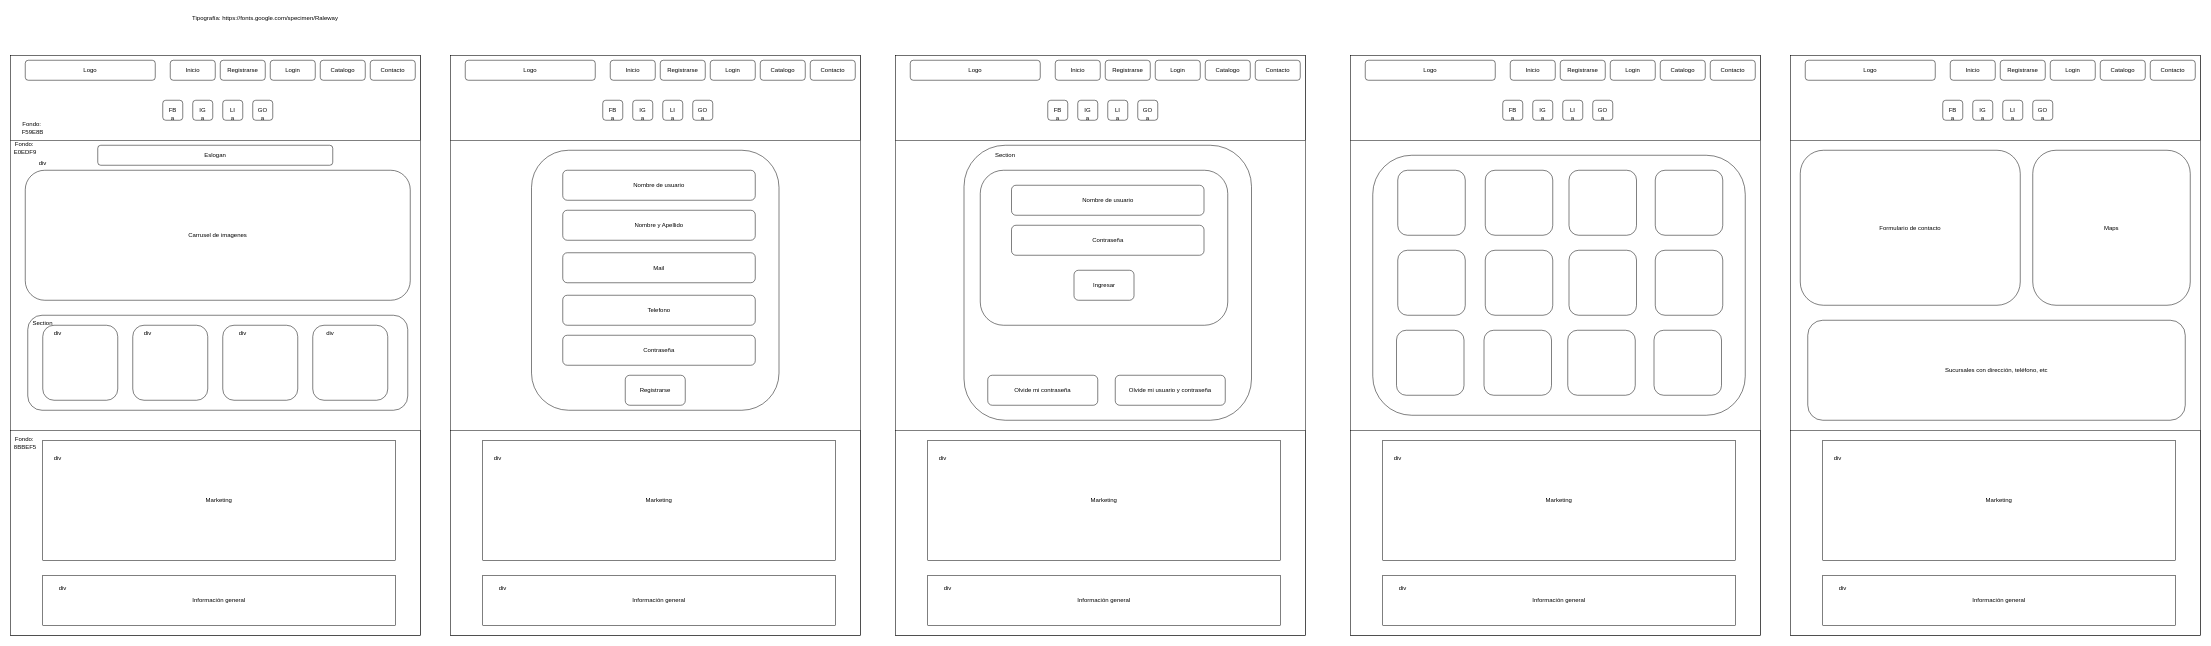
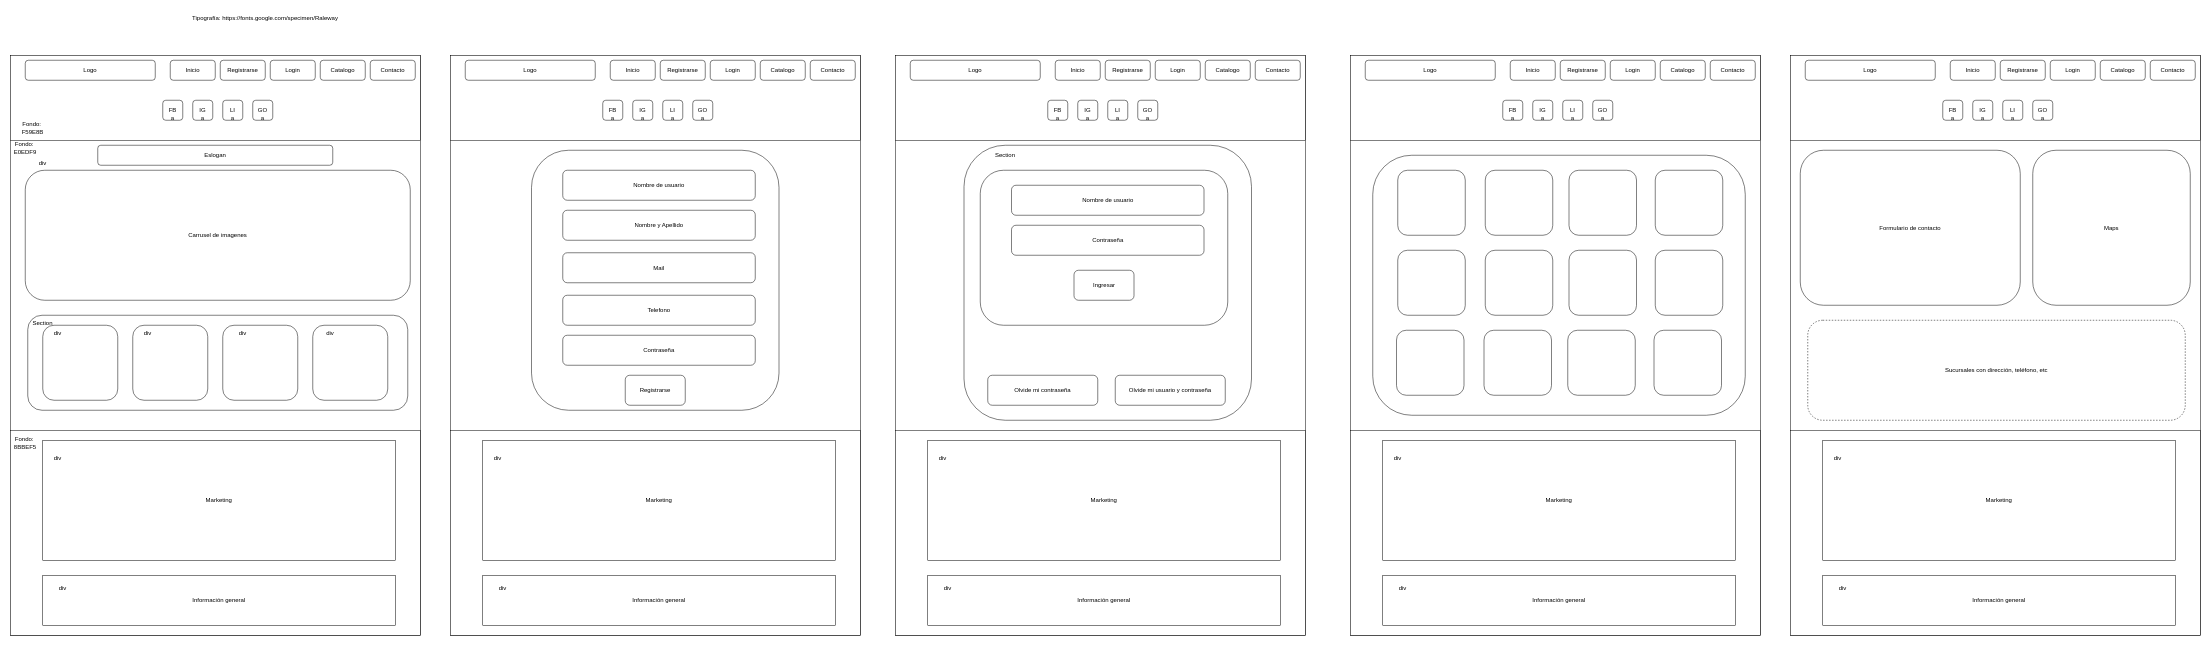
(1997, 370) -> (1997, 370)
